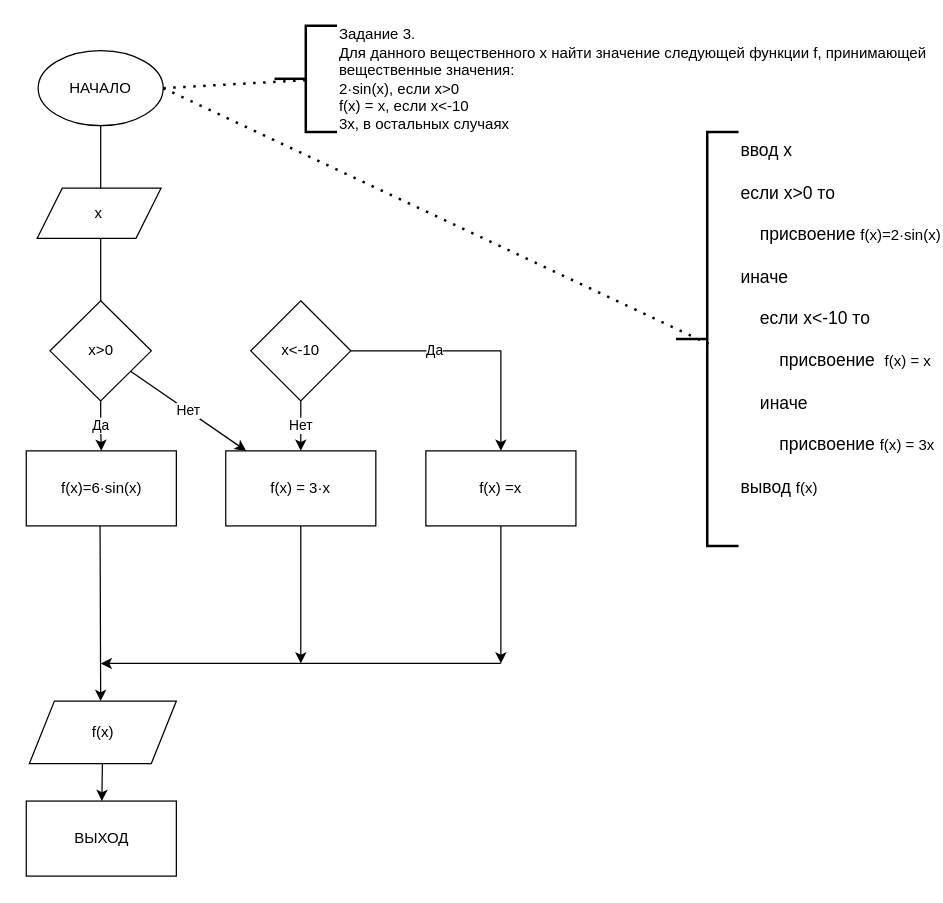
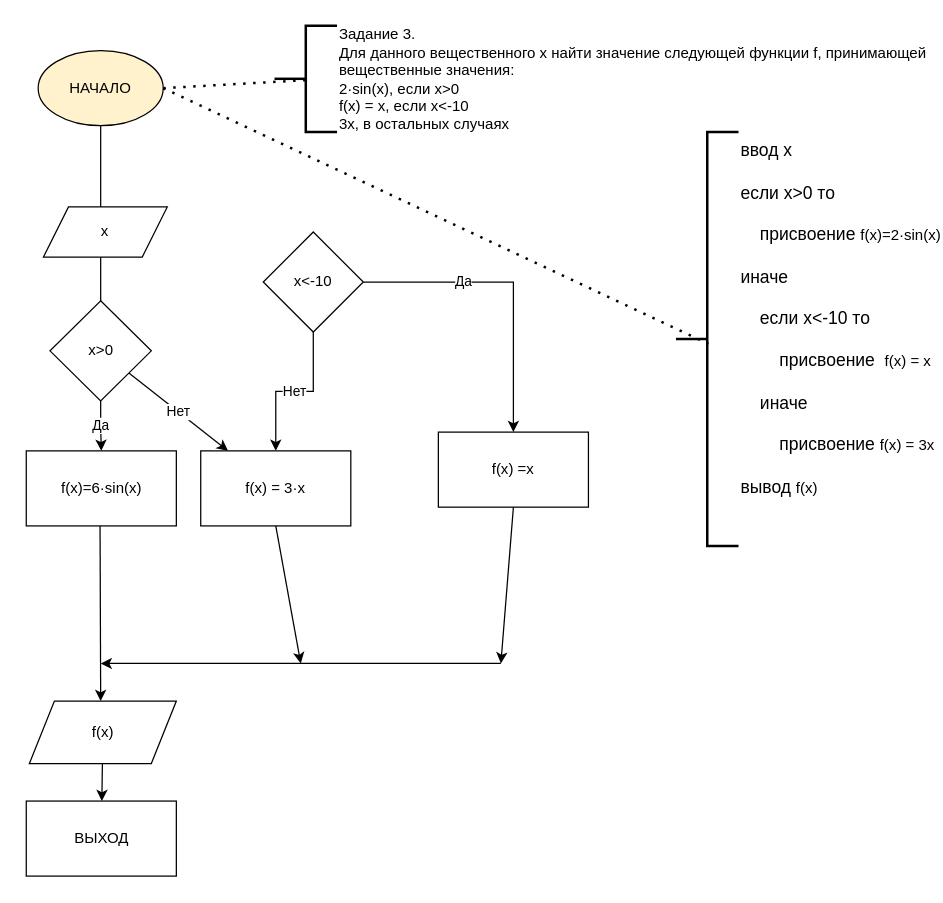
(101, 88) -> (101, 88)
(99, 213) -> (105, 232)
(301, 351) -> (313, 282)
(301, 488) -> (276, 488)
(501, 488) -> (513, 469)
